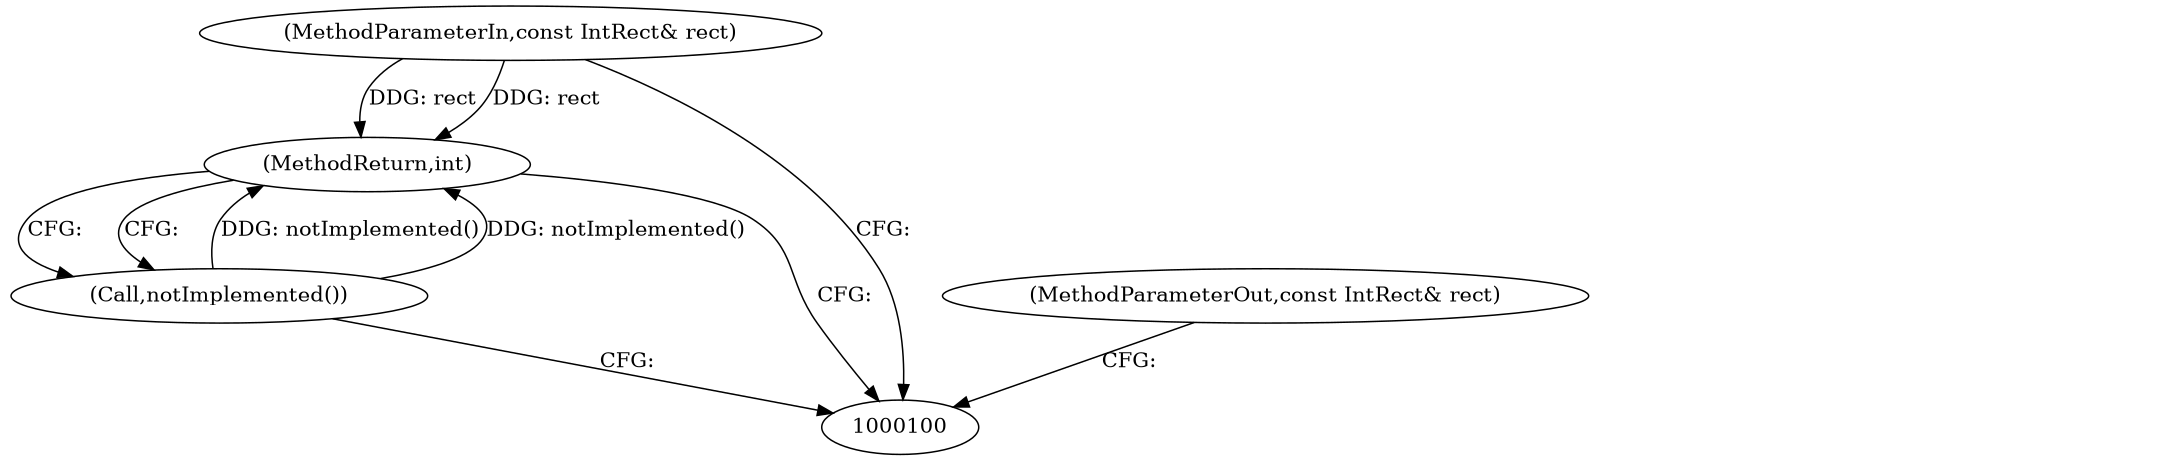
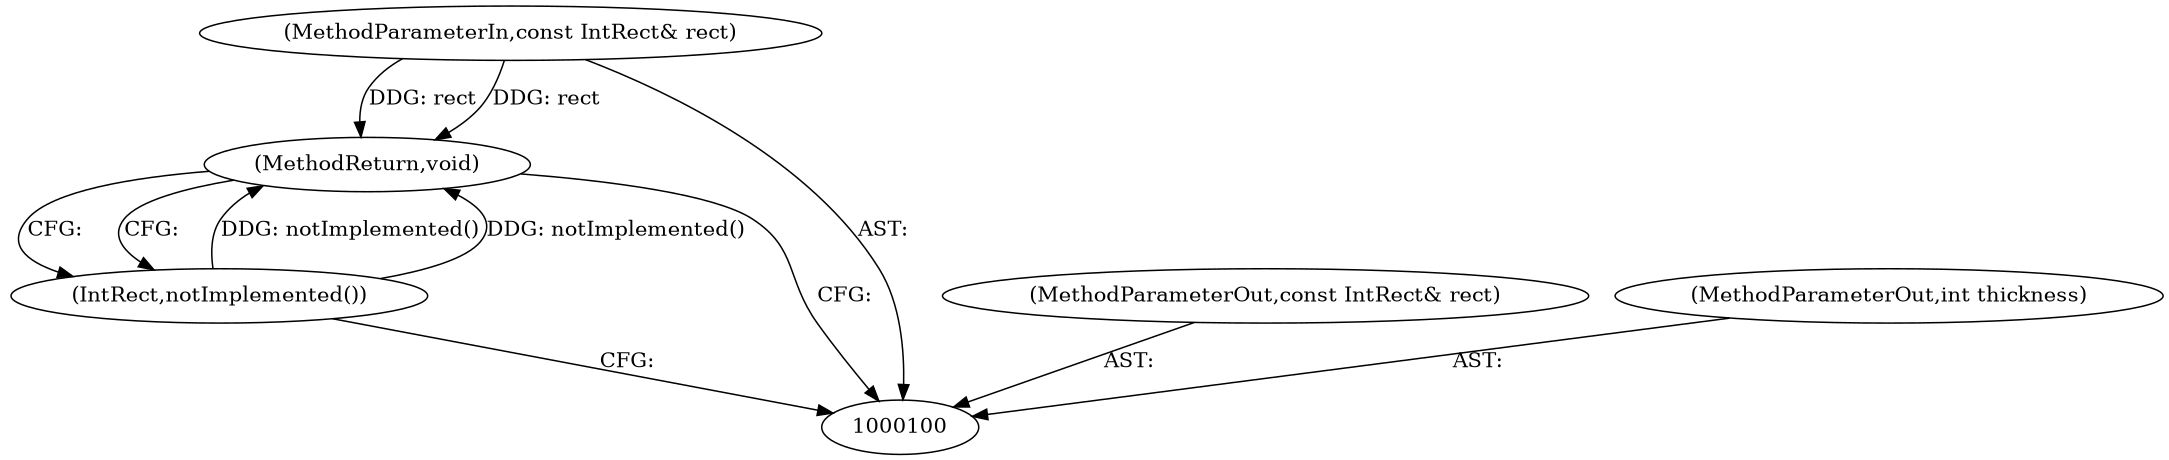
(367, 165) -> (367, 165)
(887, 230) -> (887, 230)
(219, 296) -> (219, 296)
none -> (1889, 296)
(1133, 362) -> (1133, 362)
